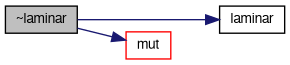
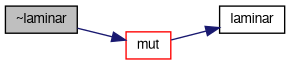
(141, 20) -> (189, 36)
